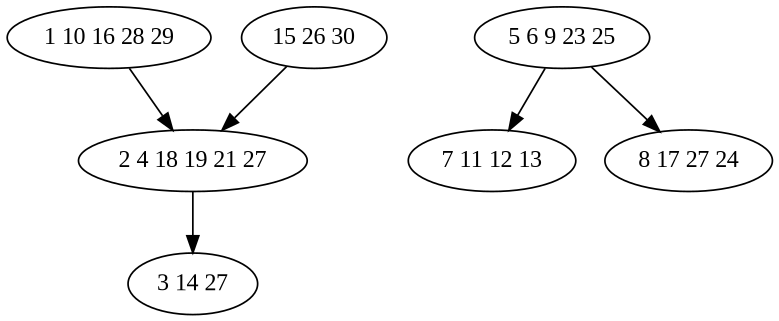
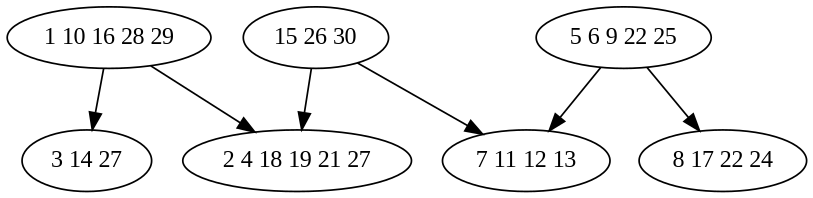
(562, 38) -> (624, 38)
none -> (413, 94)
(689, 161) -> (723, 161)
(193, 214) -> (100, 91)
